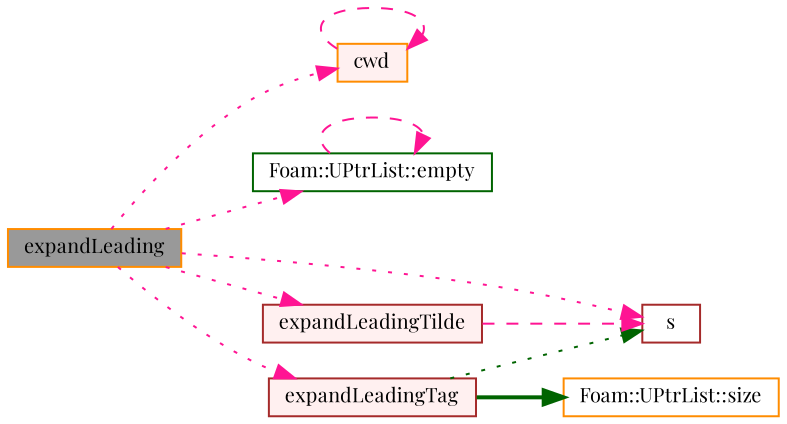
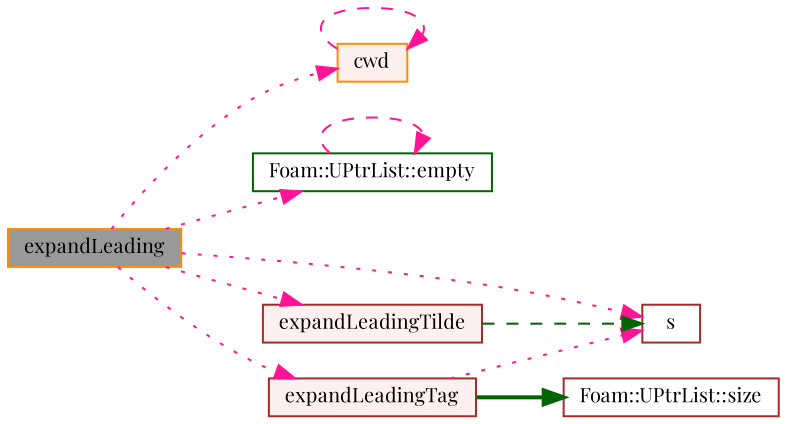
(552, 324) -> (552, 324)
(536, 357) -> (536, 357)
(671, 397) -> (671, 397)
